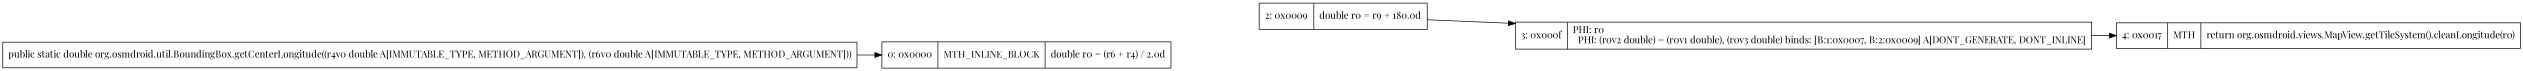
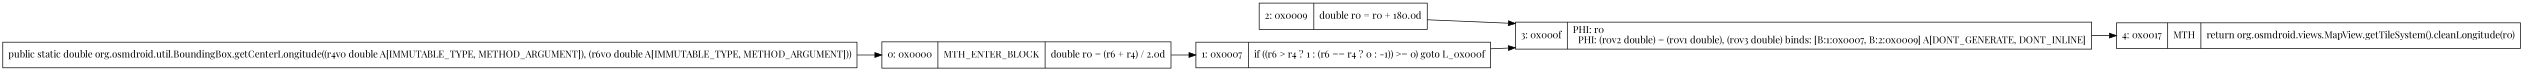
(1371, 16) -> (1371, 16)
(992, 55) -> (992, 55)
none -> (1343, 55)
